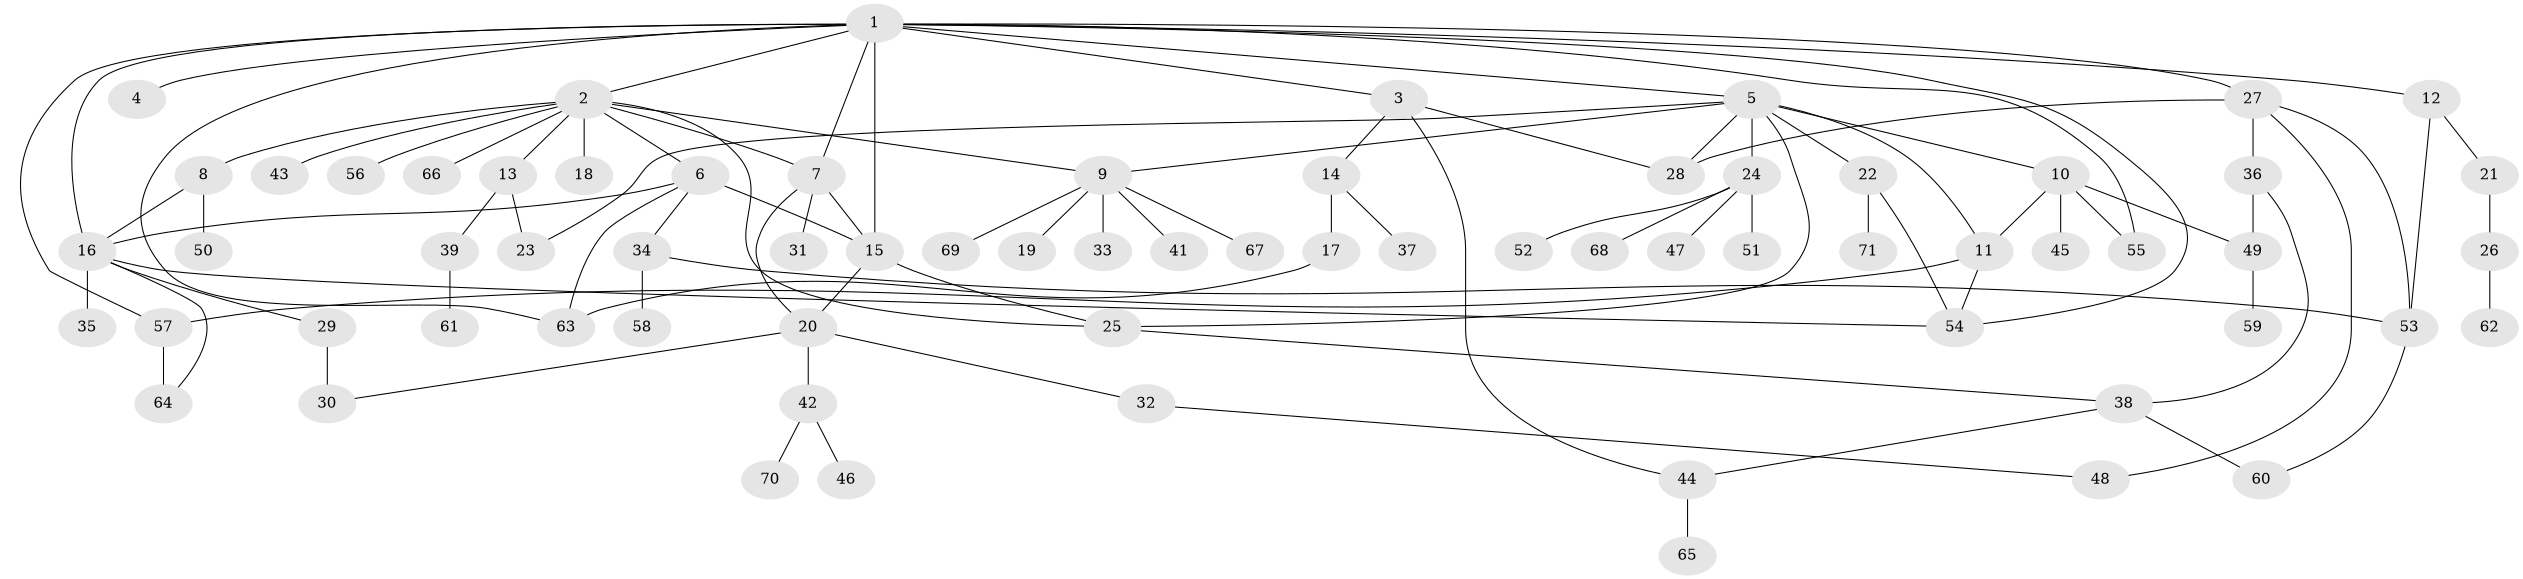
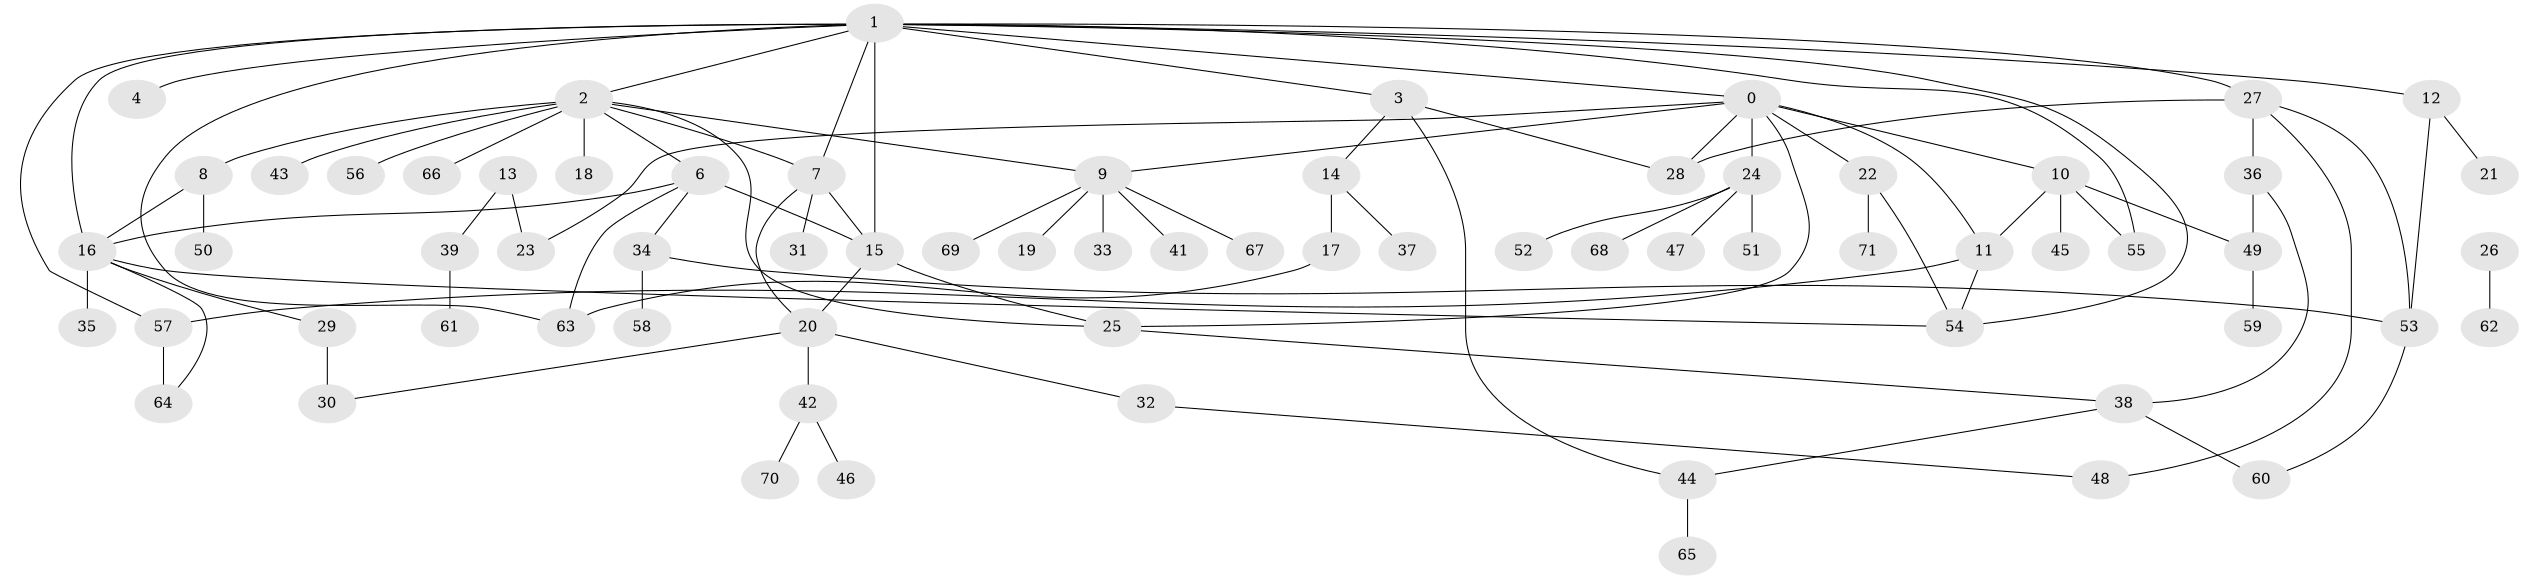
(1752, 99) -> (1752, 99)
(546, 137) -> none
(2490, 214) -> none
